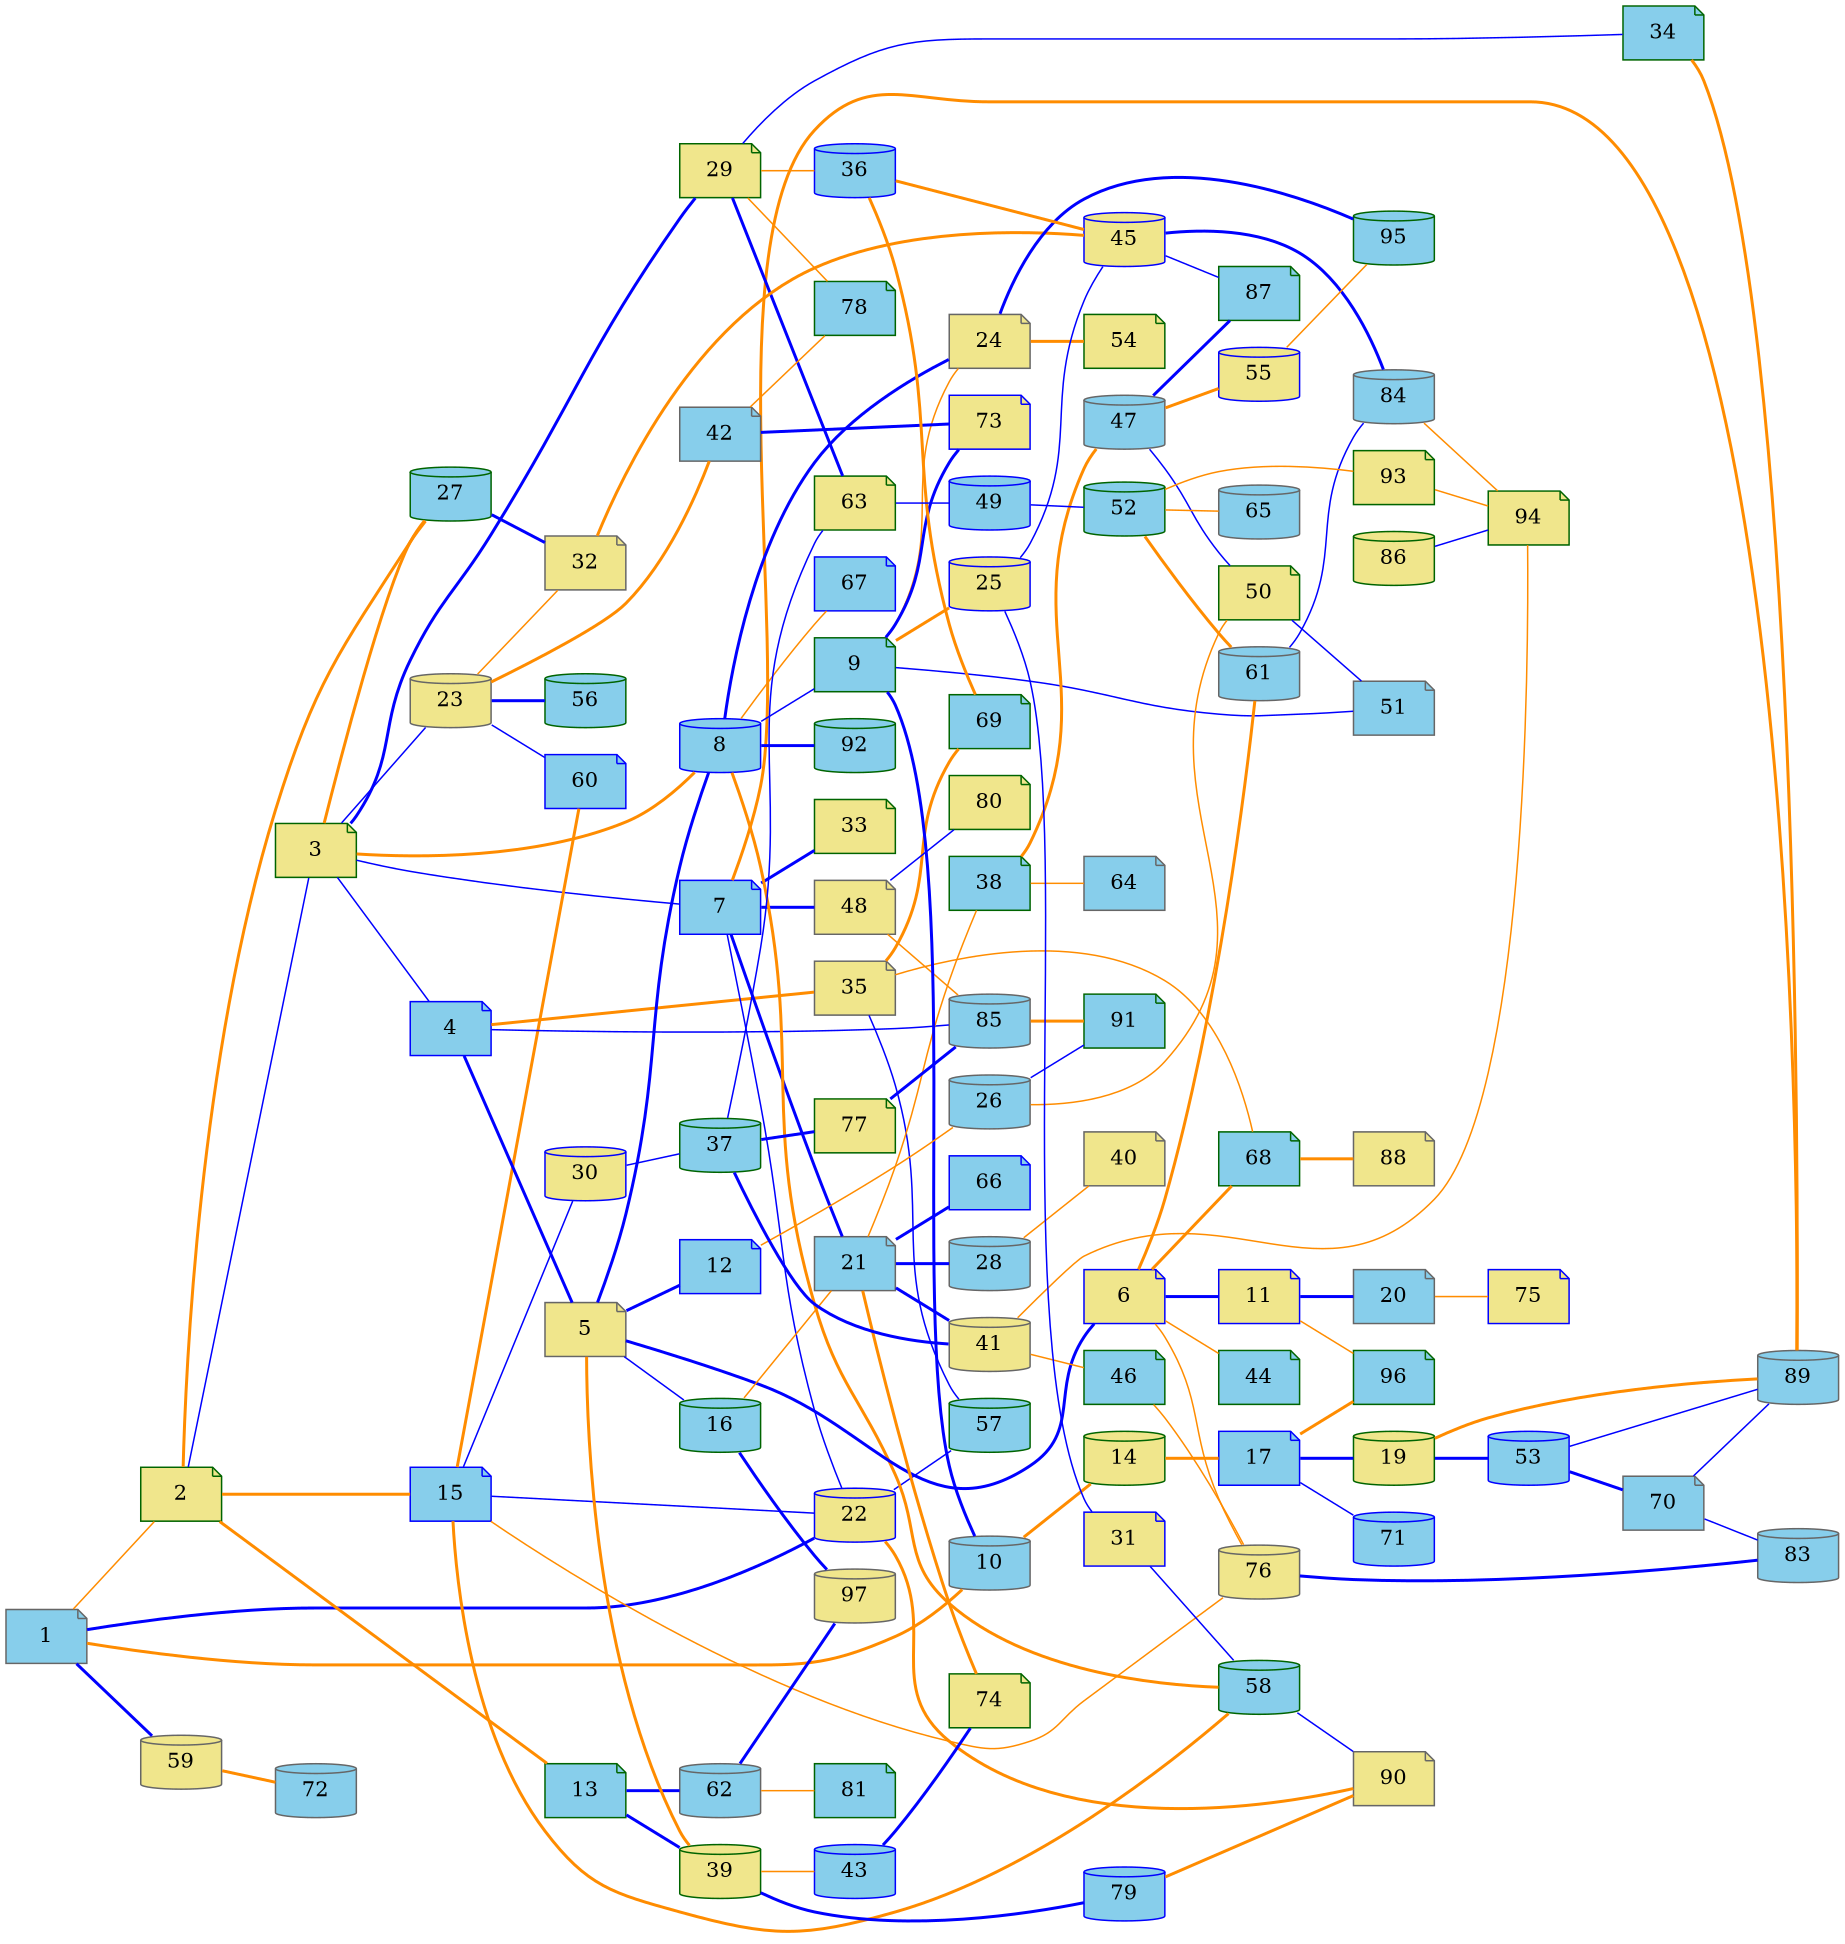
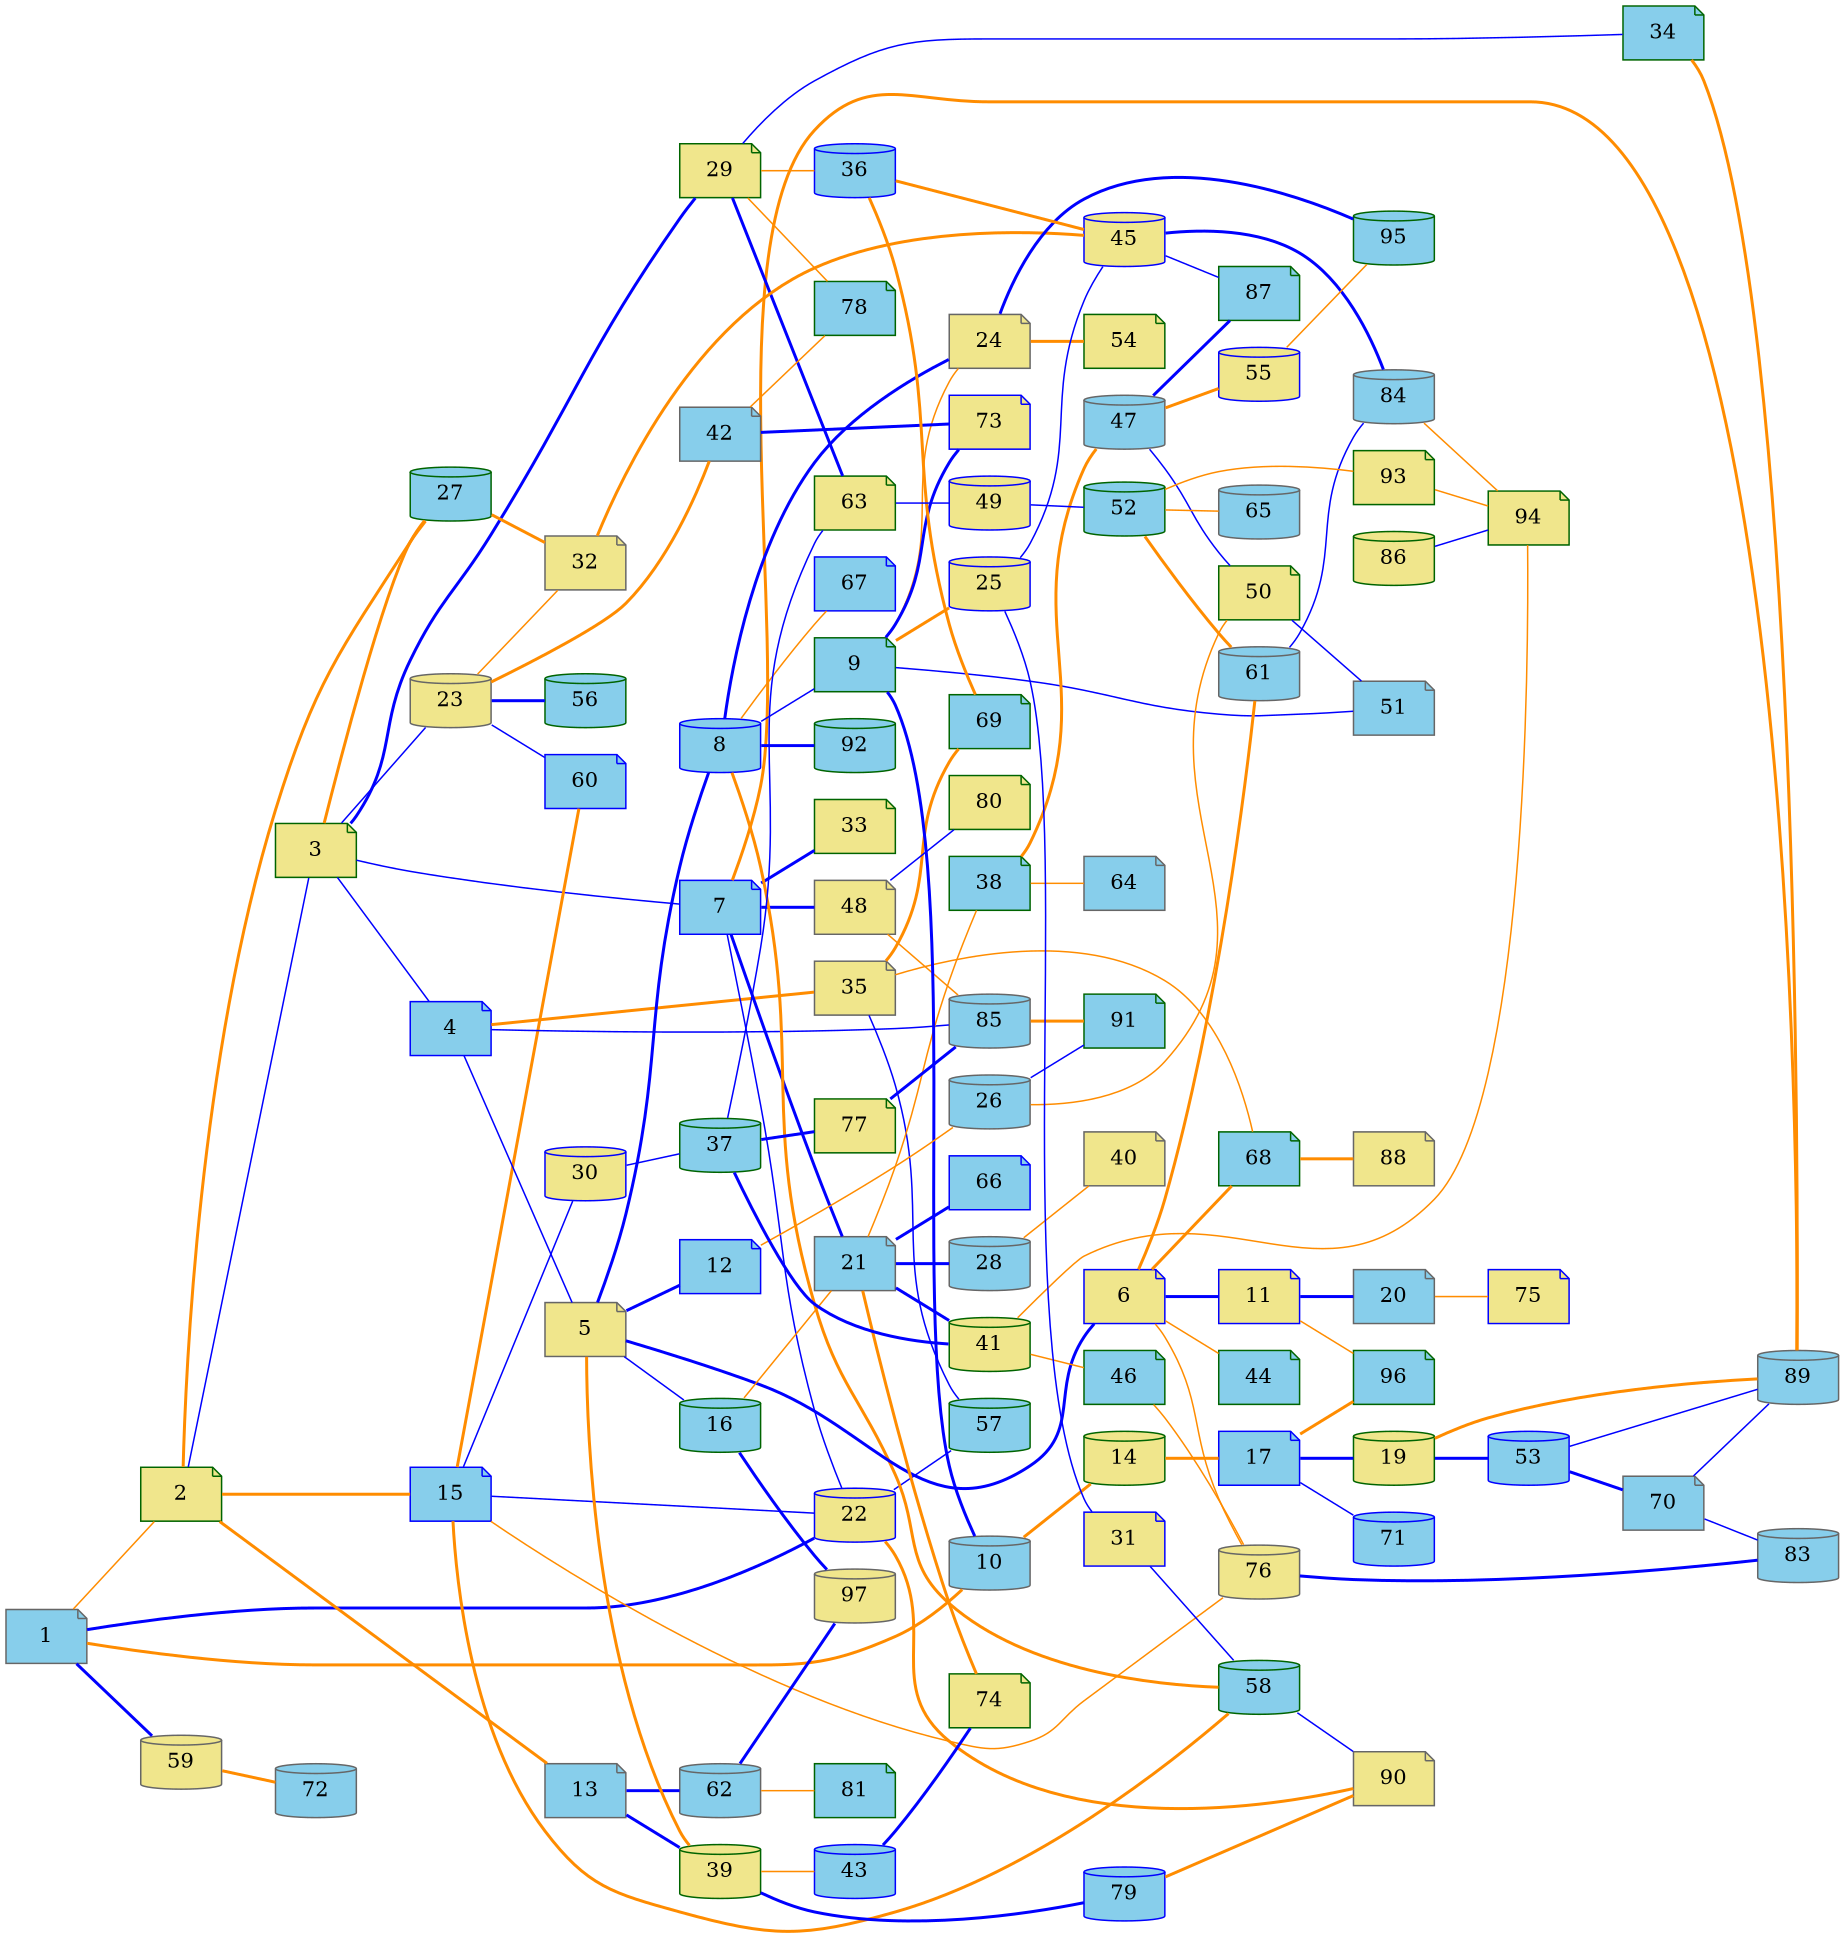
(990, 503) -> (990, 503)
(518, 529) -> (518, 529)
(535, 846) -> none
(521, 1185) -> (521, 1185)
(990, 1344) -> (990, 1344)
(585, 1791) -> (585, 1791)
